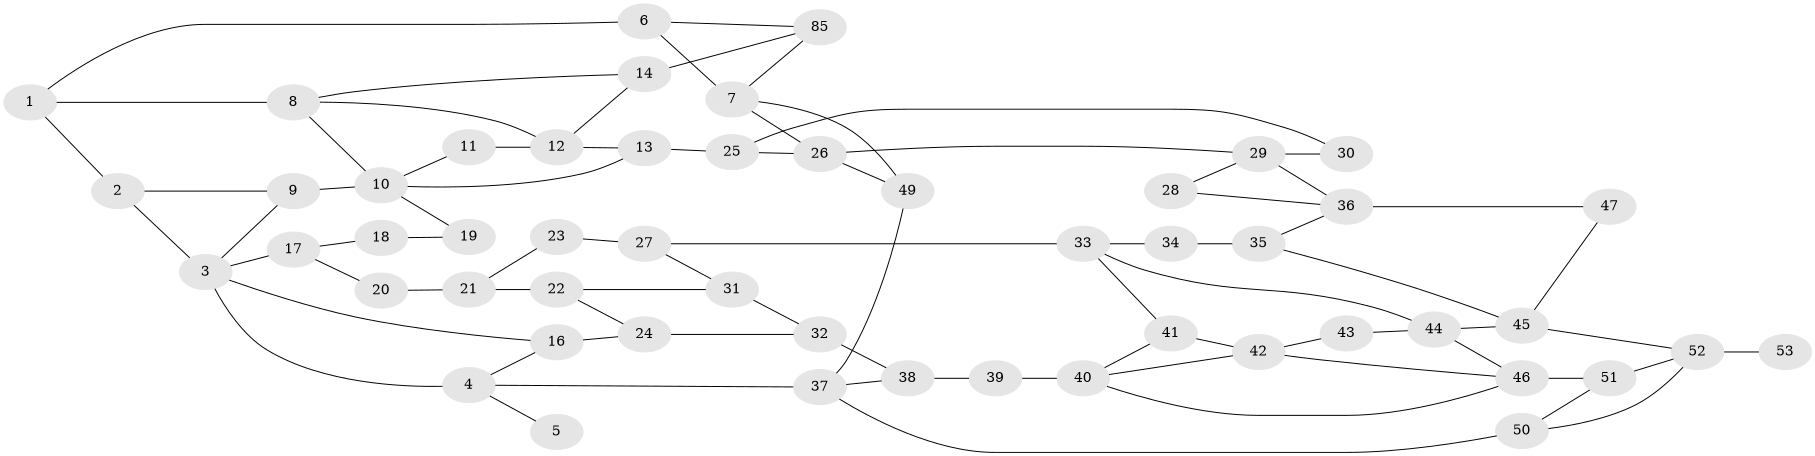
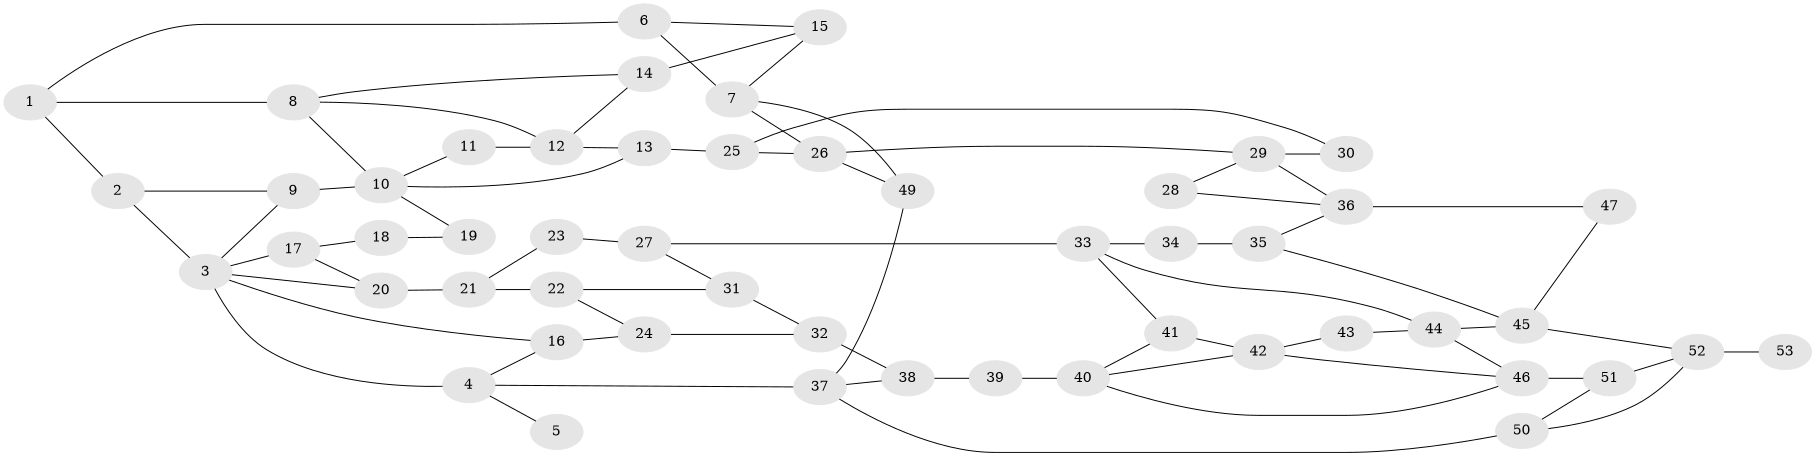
(820, 27) -> (820, 27)
none -> (293, 281)
